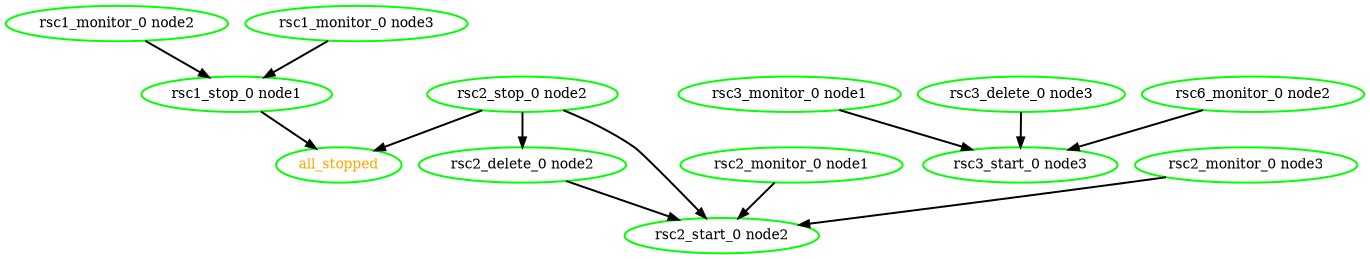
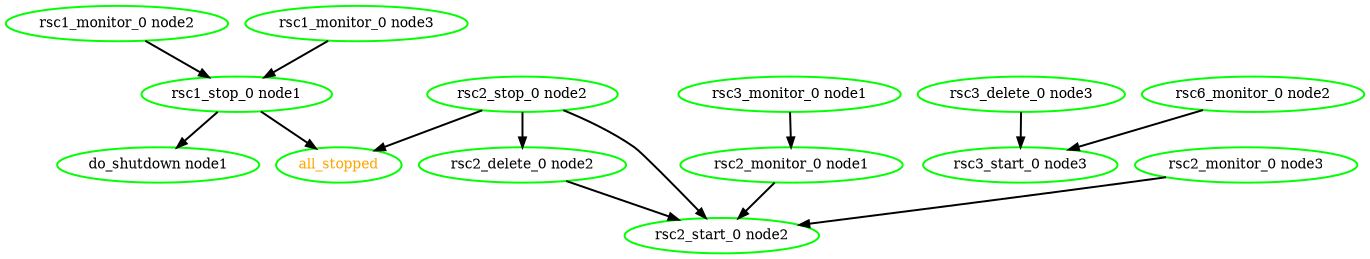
(901, 128) -> (790, 125)
none -> (158, 165)
